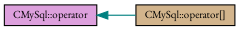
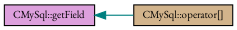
(51, 15) -> (49, 15)
